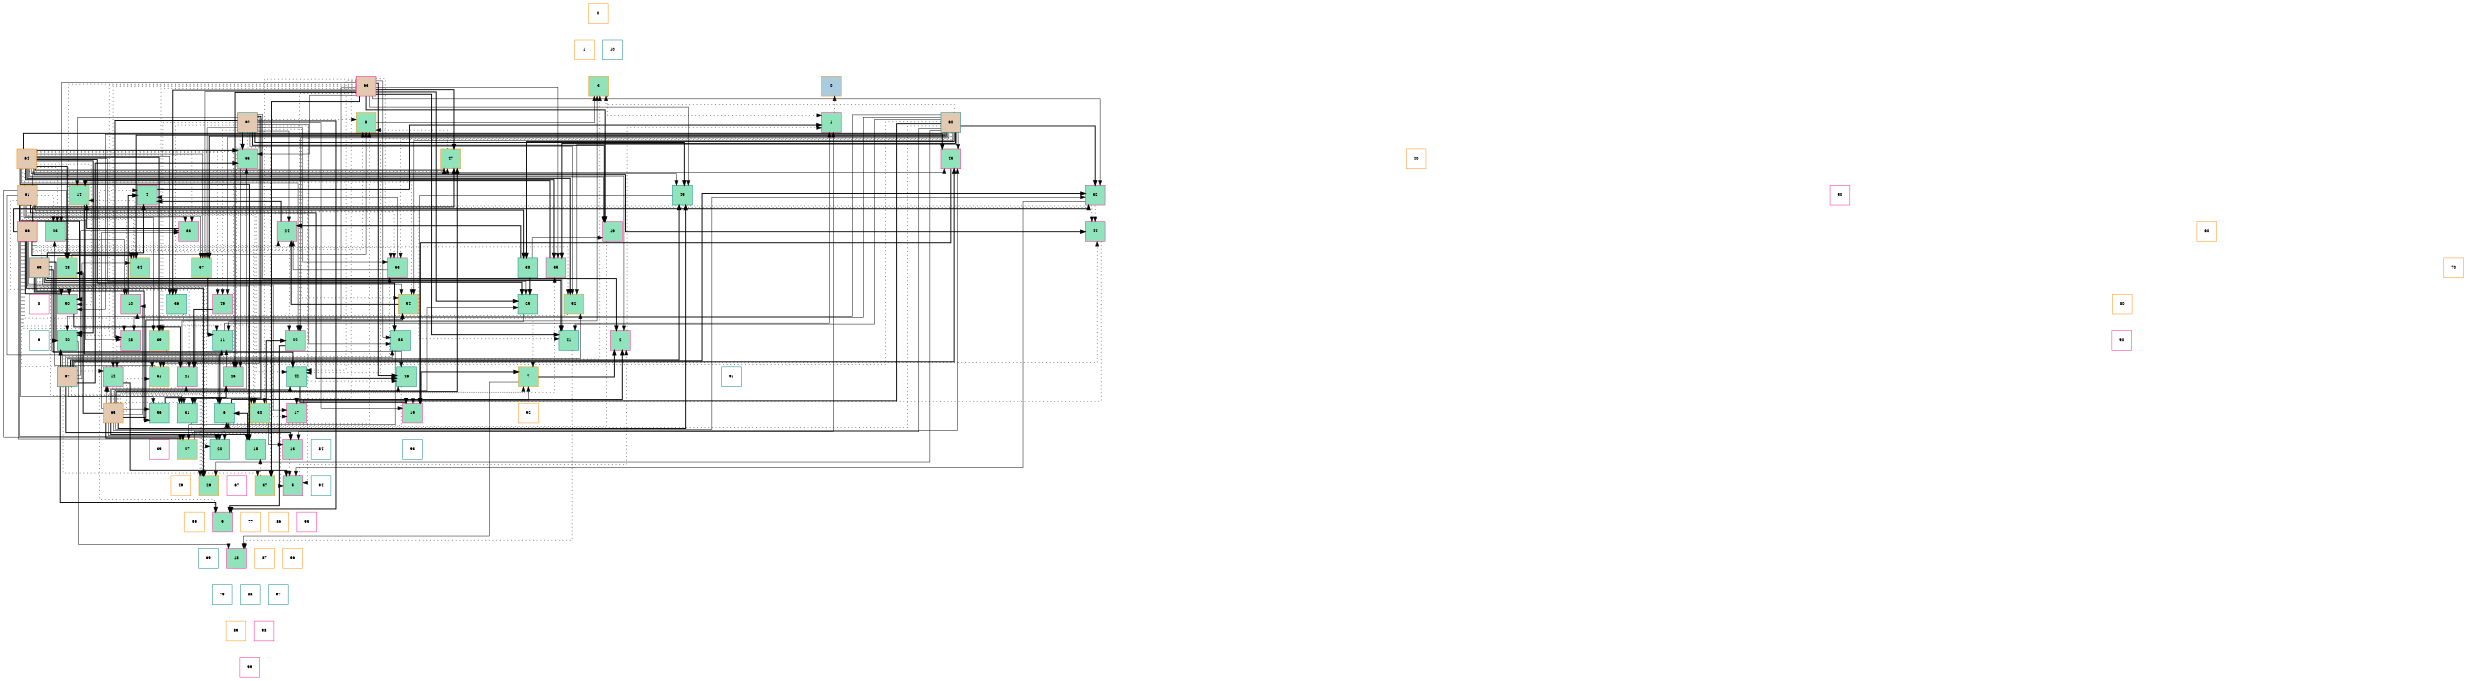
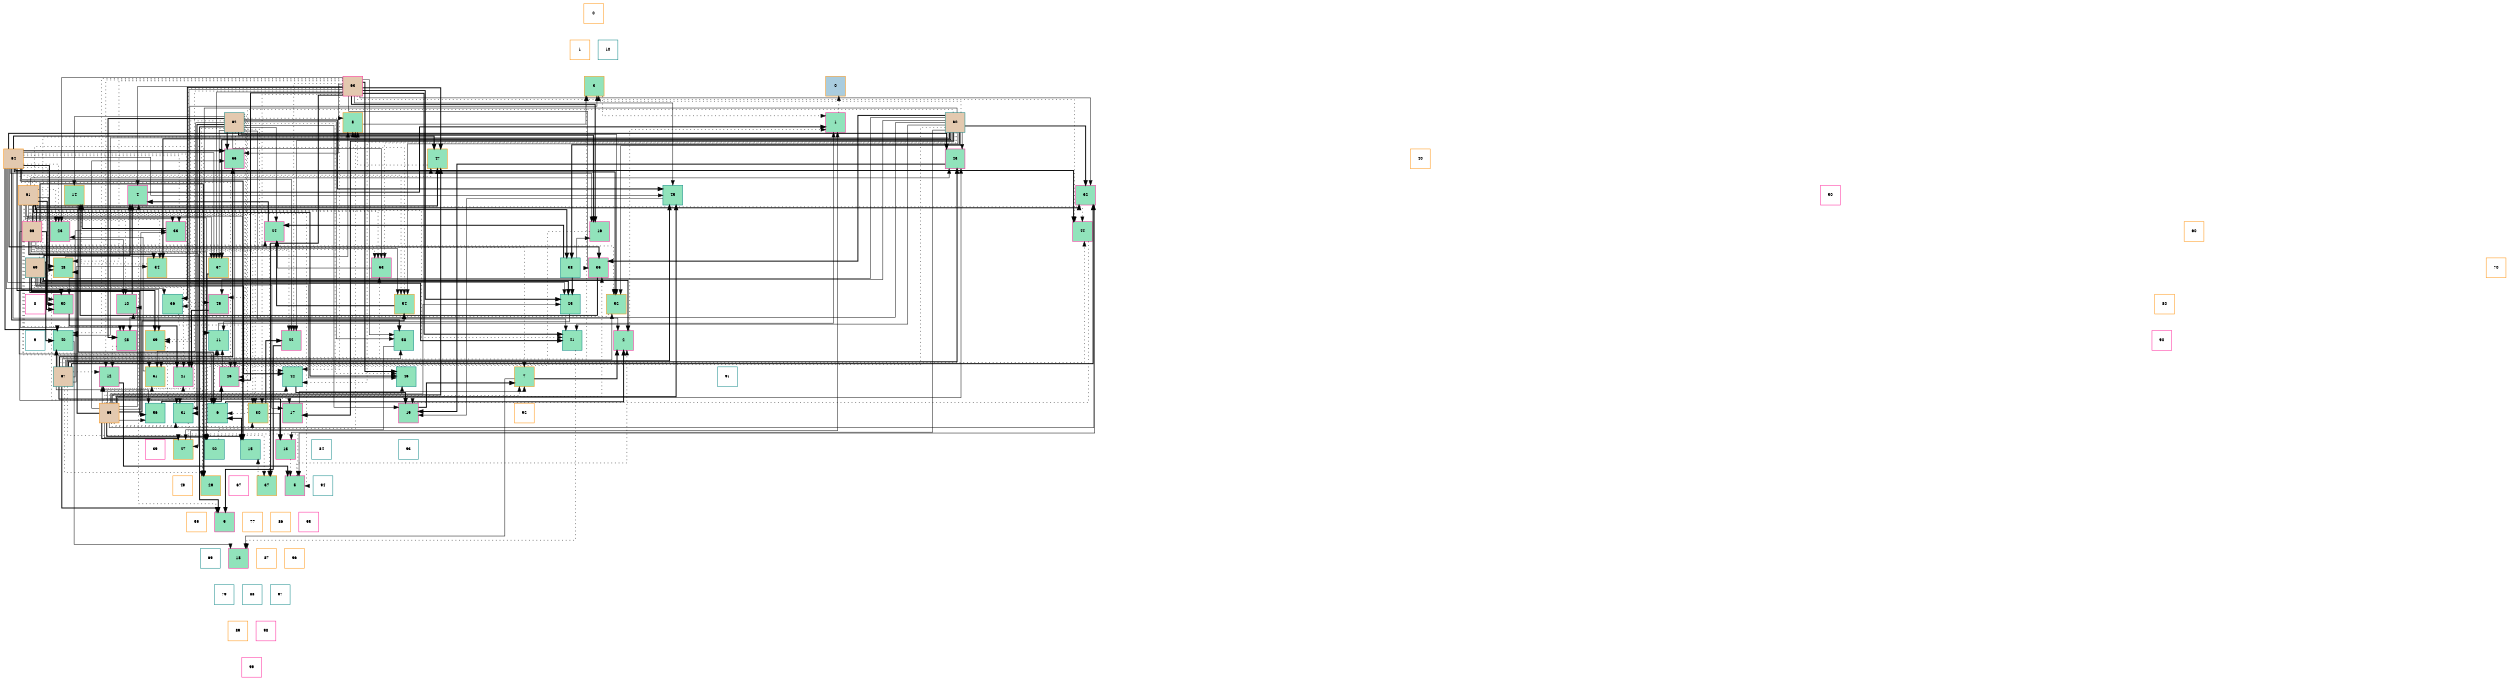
(317, 197) -> (178, 86)
